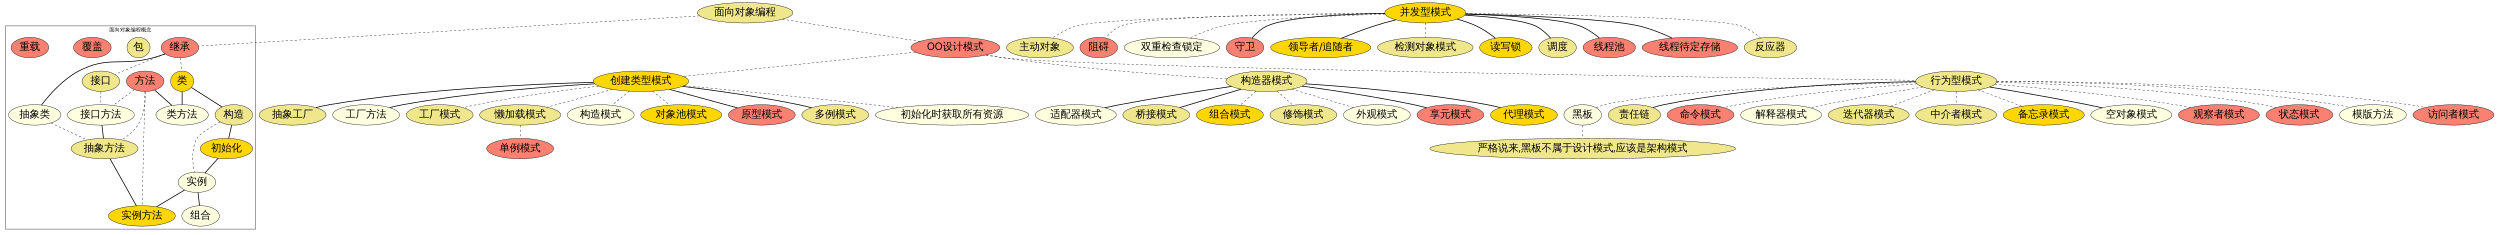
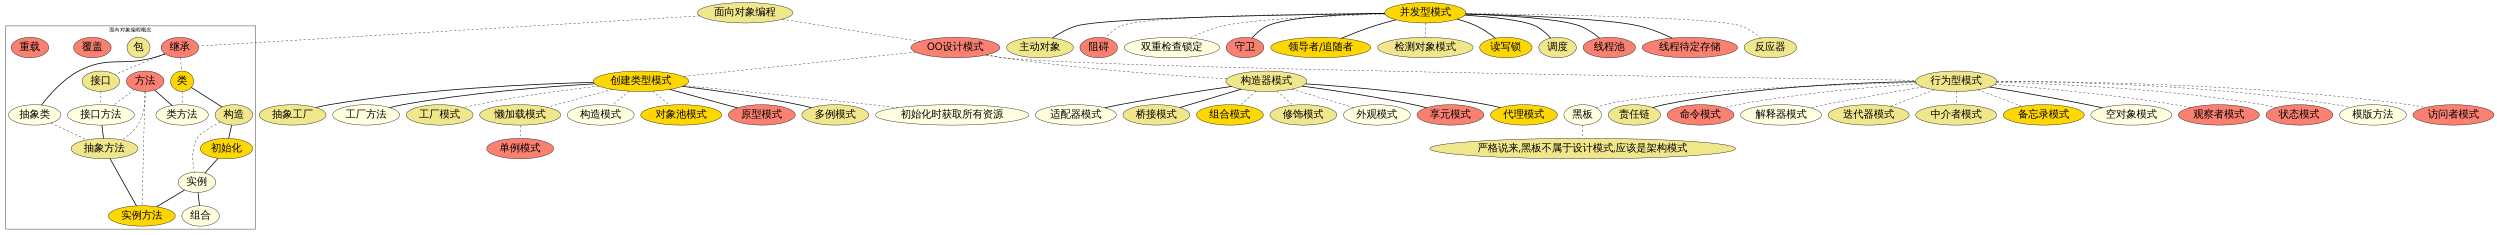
(1133, 20) -> (1133, 20)
(182, 98) -> (182, 98)
